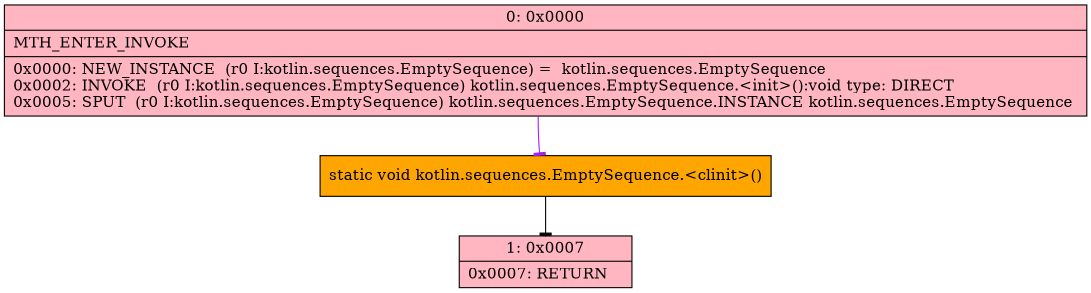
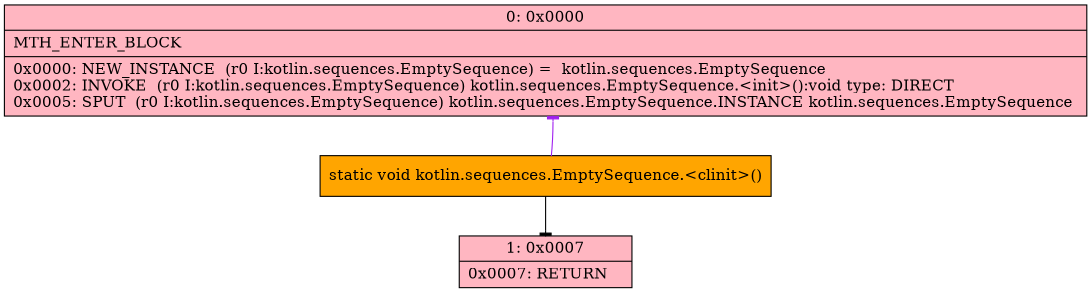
(102, 43) -> (98, 43)
(538, 133) -> (553, 139)
